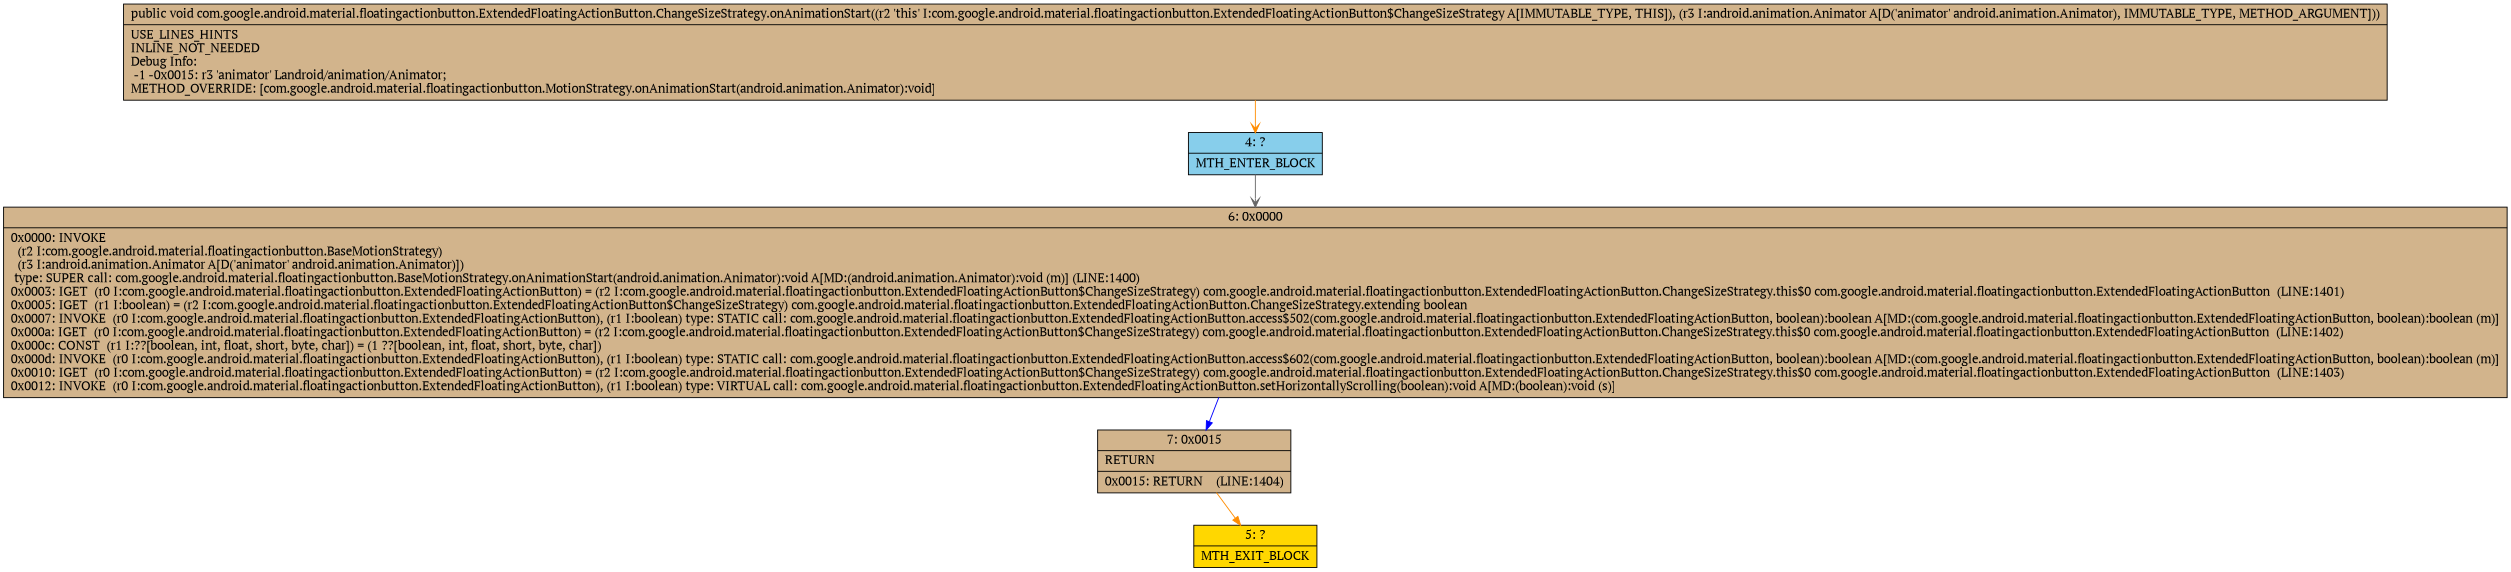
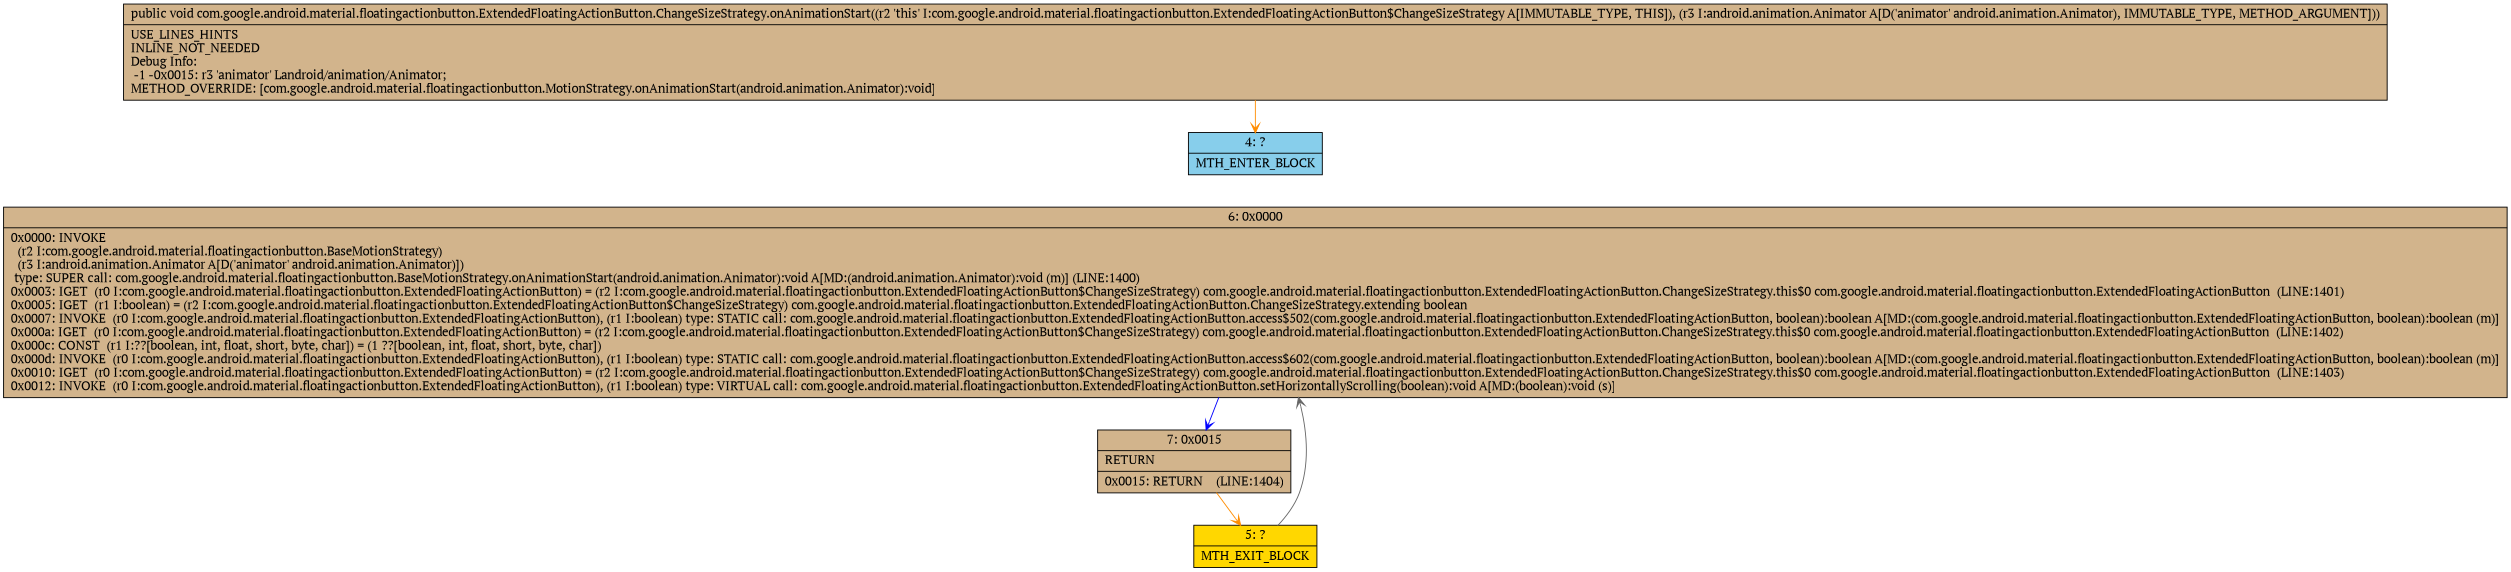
(1255, 186) -> (1305, 469)
(1214, 409) -> (1214, 409)
(1226, 505) -> (1226, 505)
